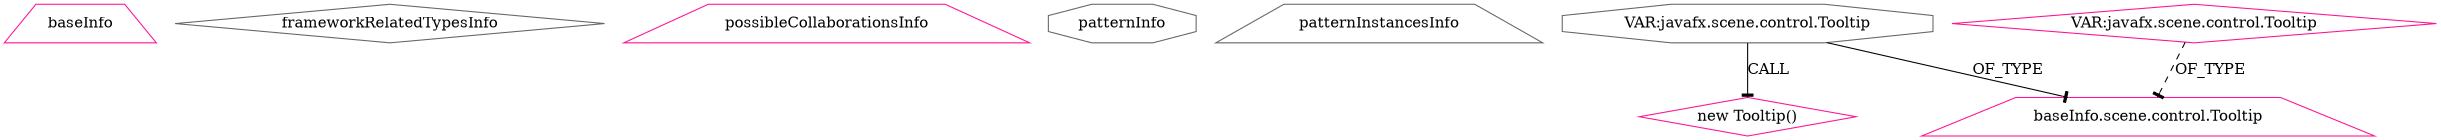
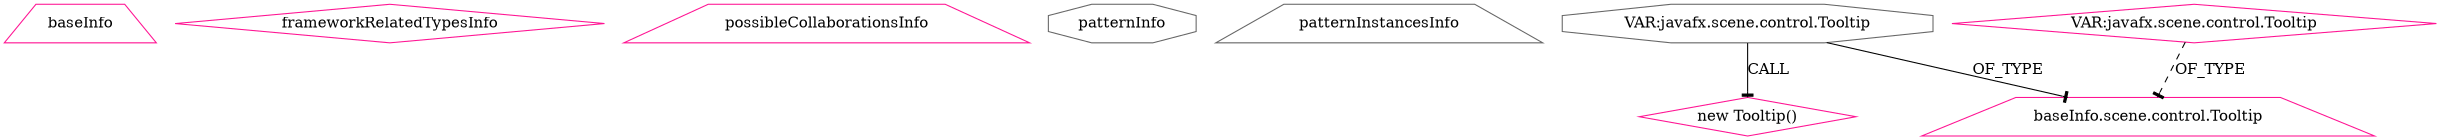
(390, 24) -> (390, 24)
